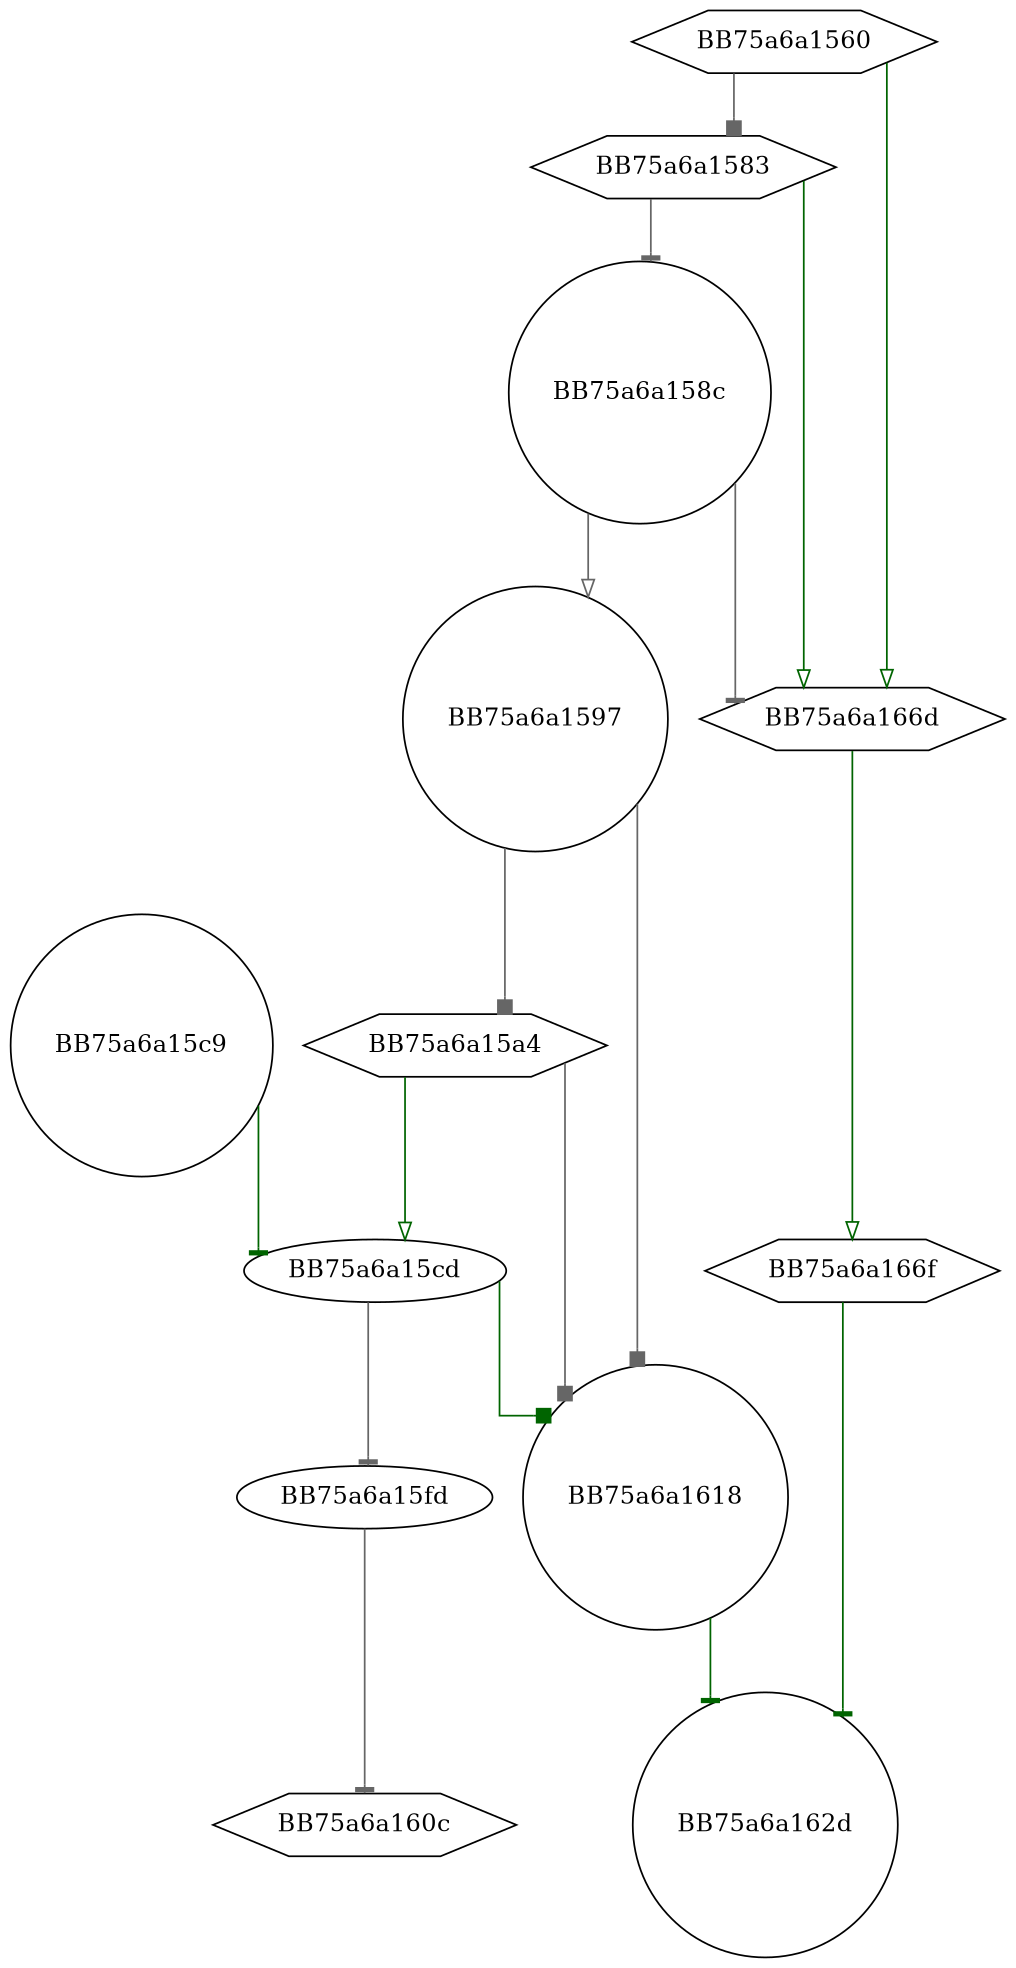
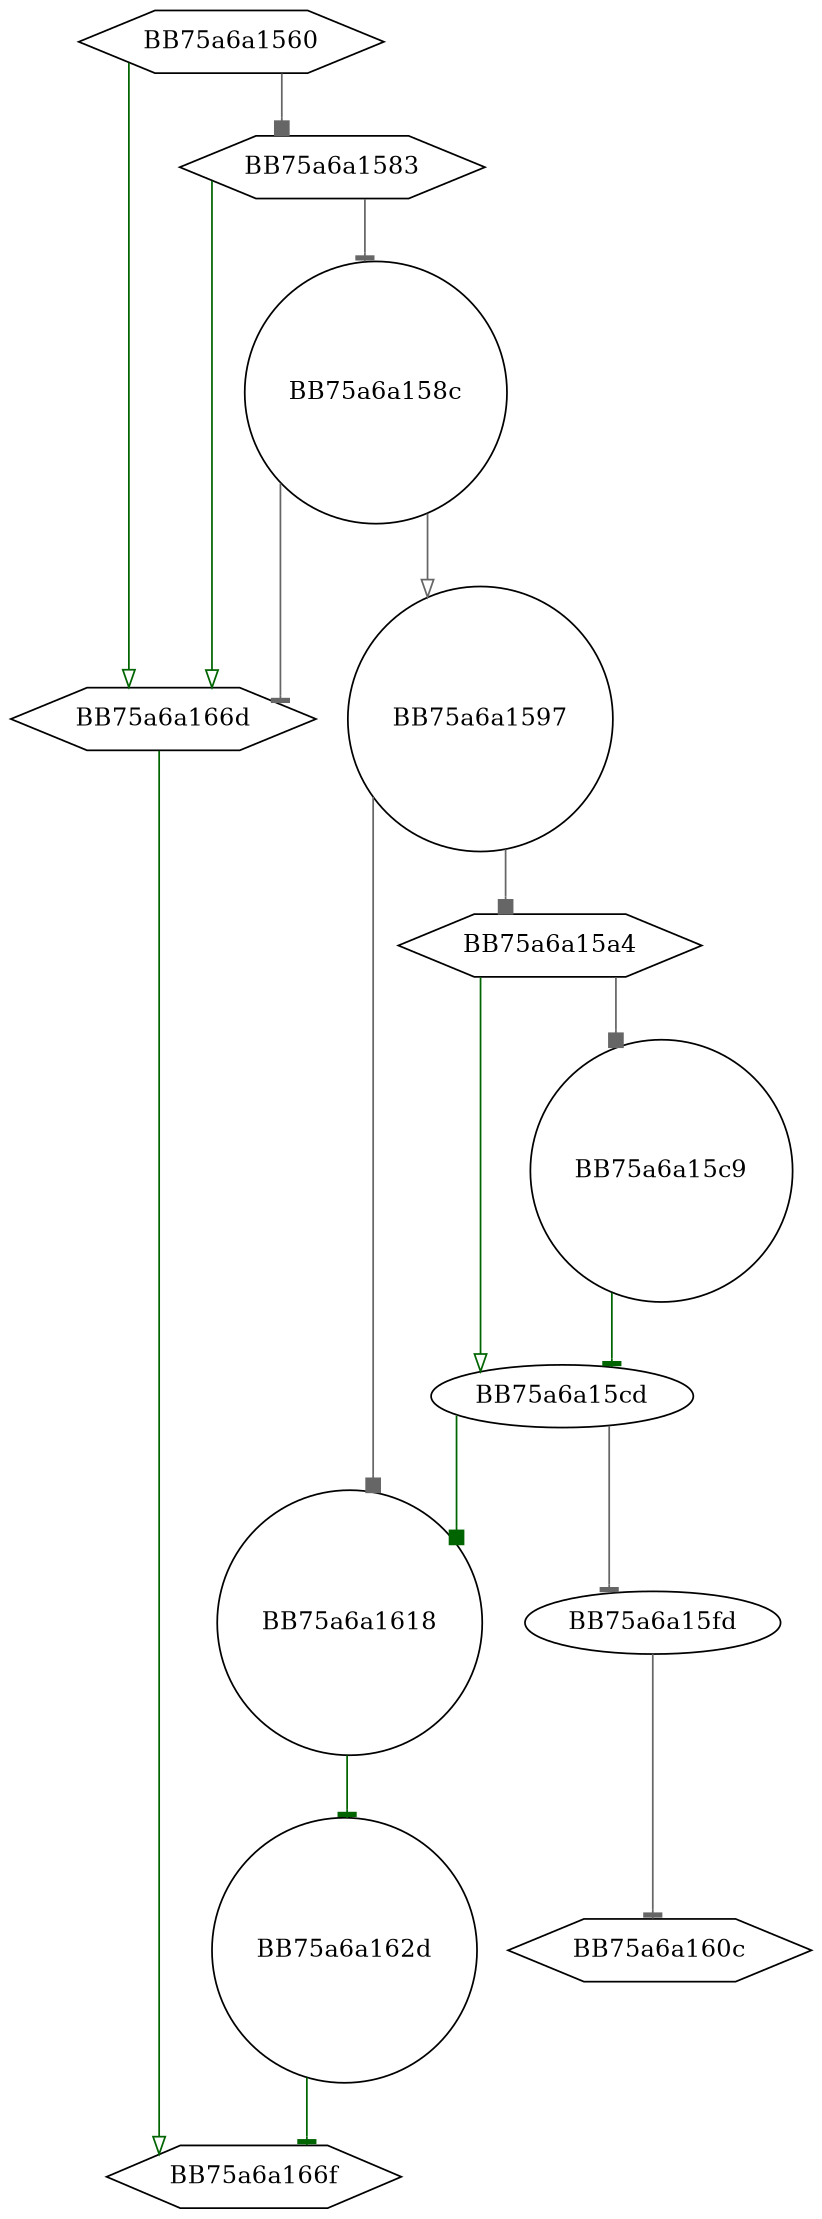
(565, 1223) -> (616, 1003)
(843, 1505) -> (307, 2107)
